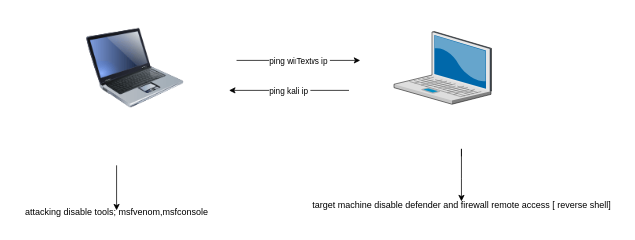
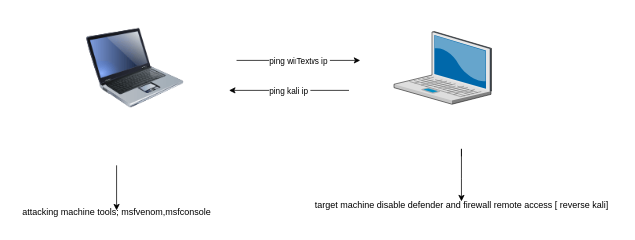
(462, 205) -> (462, 205)
(117, 213) -> (117, 213)
